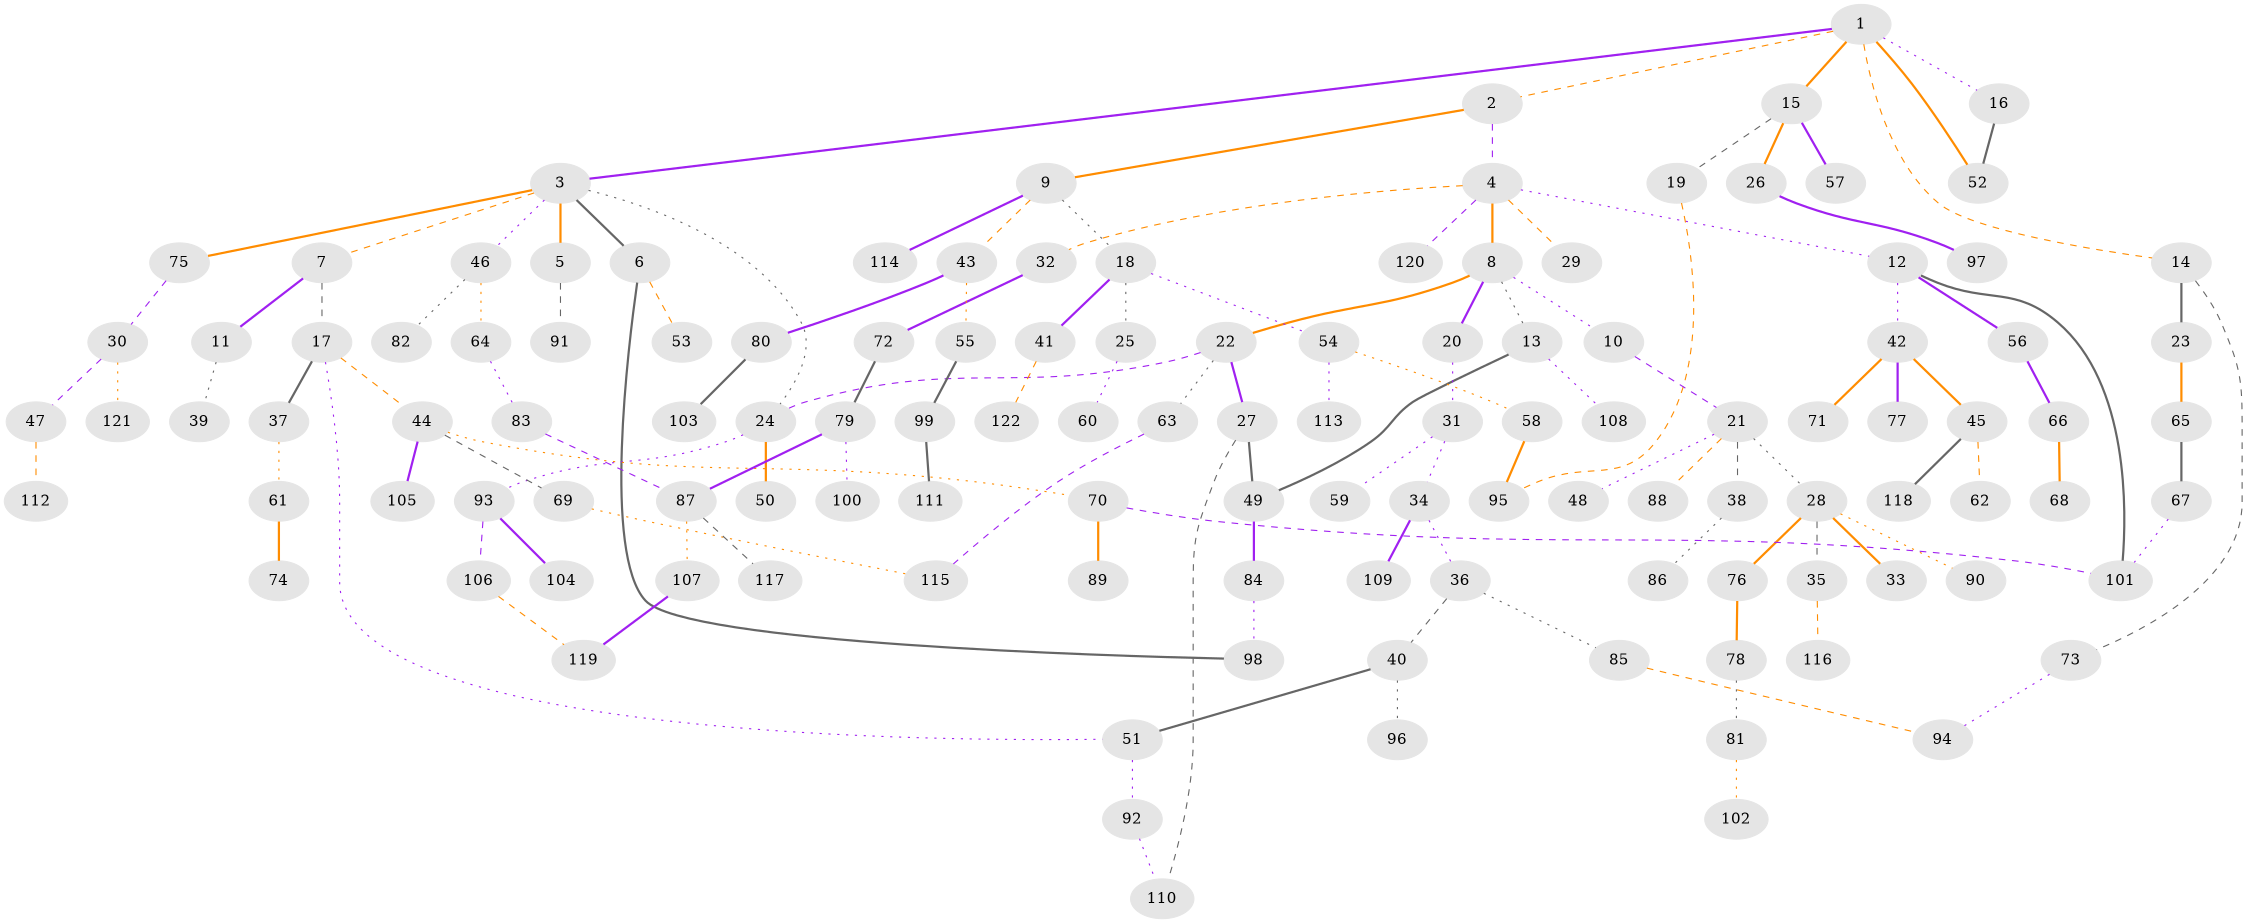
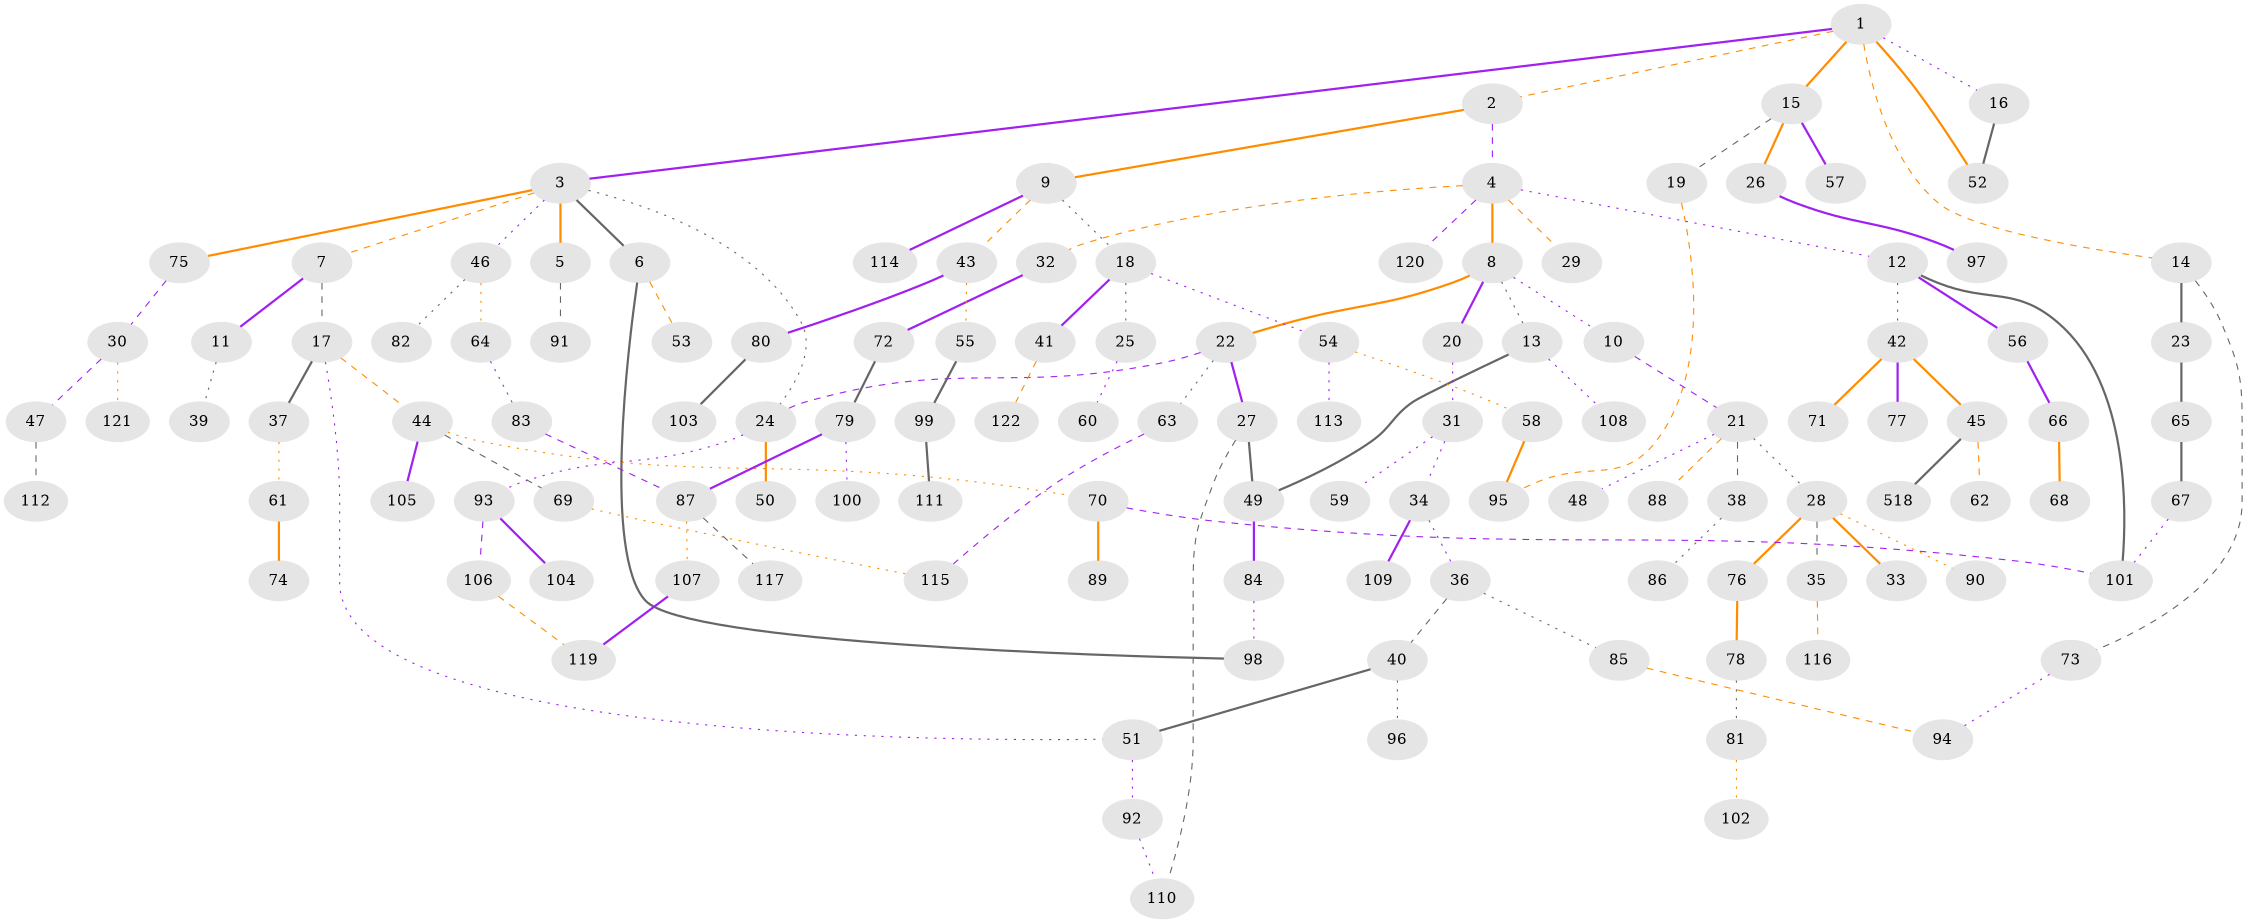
(2181, 382) -> (2181, 382)
(36, 462) -> (36, 462)
(1899, 501) -> (1899, 501)
